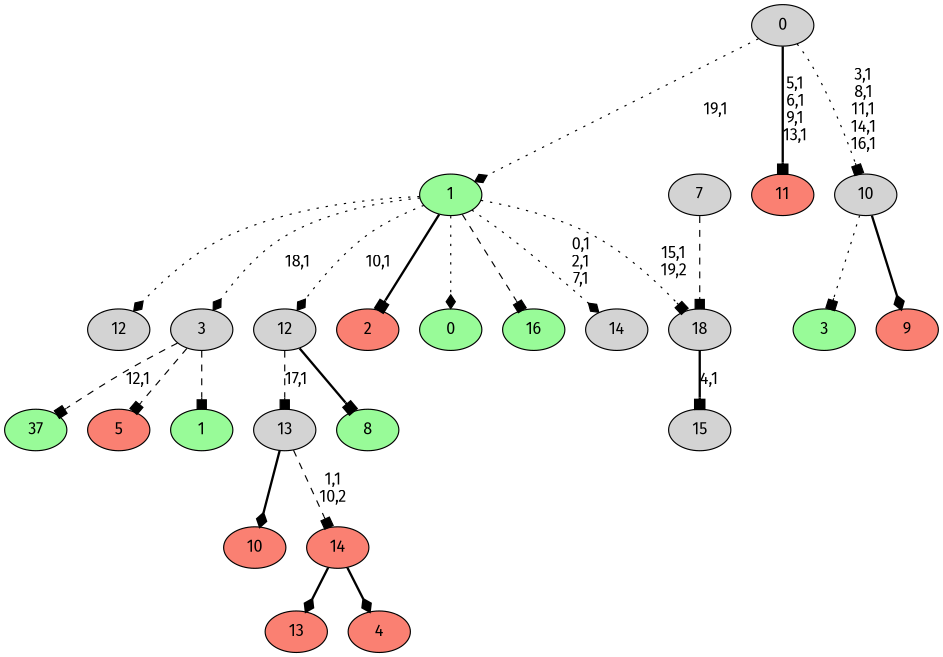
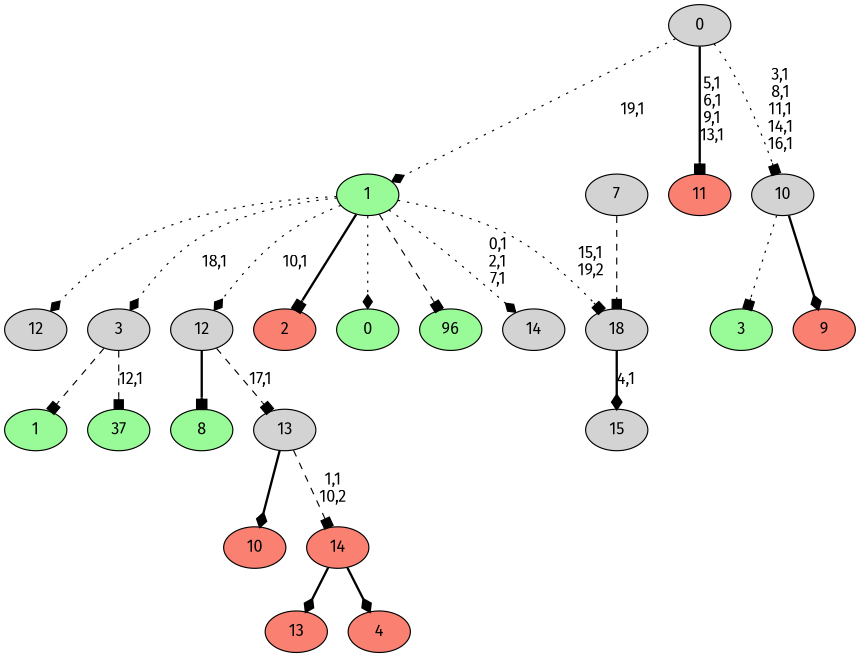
(534, 330) -> (451, 330)
(700, 374) -> (617, 373)
(119, 430) -> none
